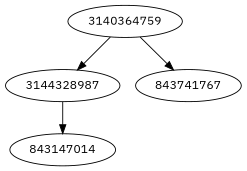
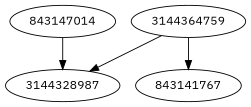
(125, 21) -> (188, 21)
(188, 86) -> (188, 86)
(63, 113) -> (63, 49)
